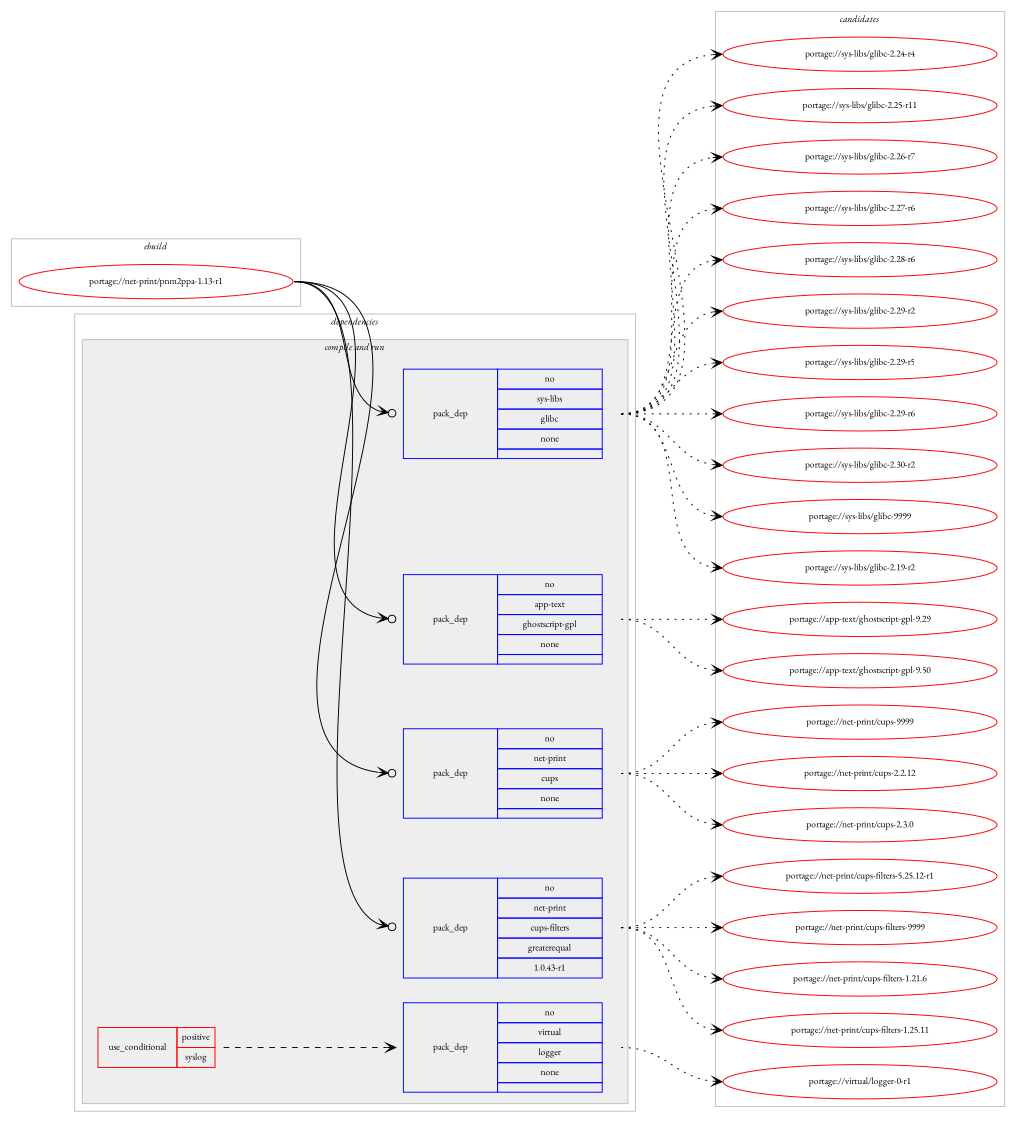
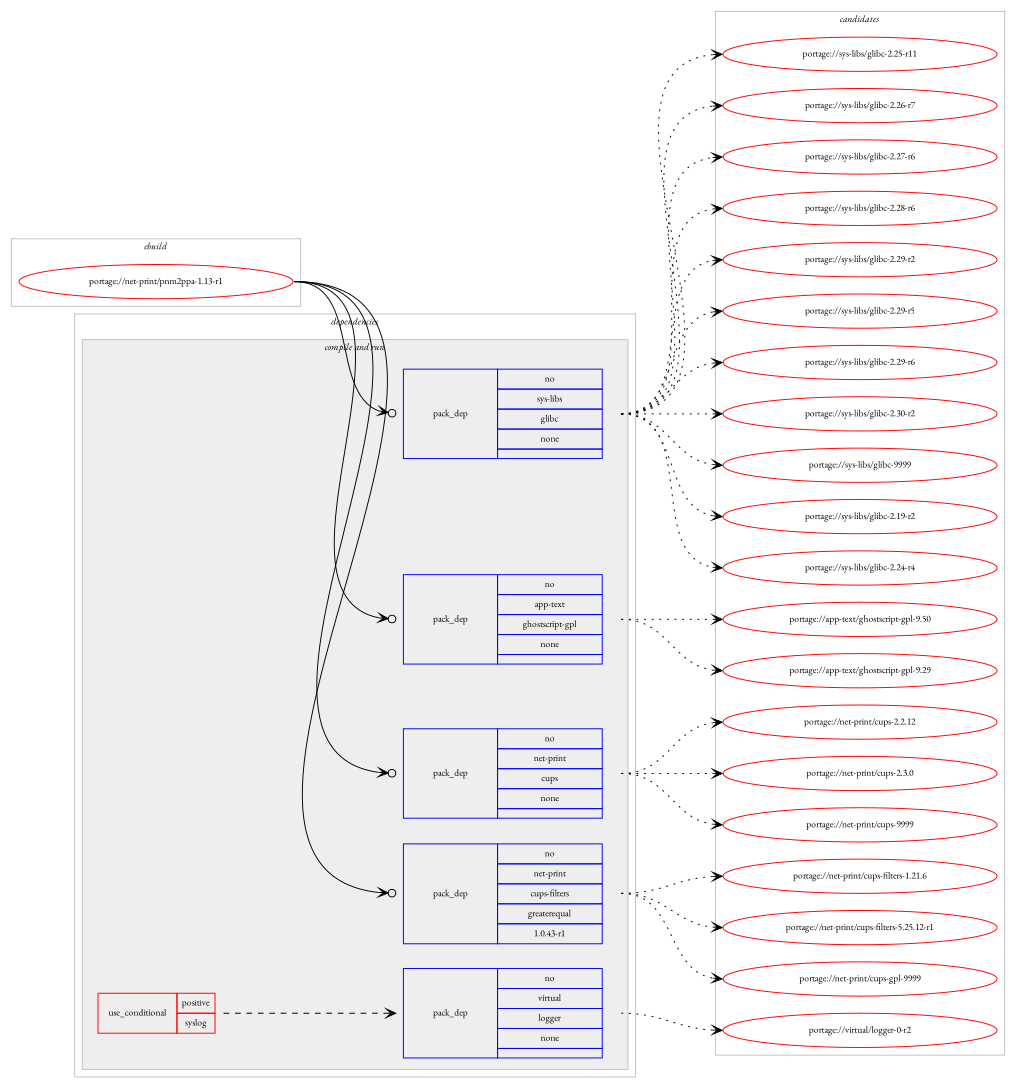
(860, 928) -> (860, 979)
(860, 1030) -> none
(860, 1082) -> (860, 1030)
